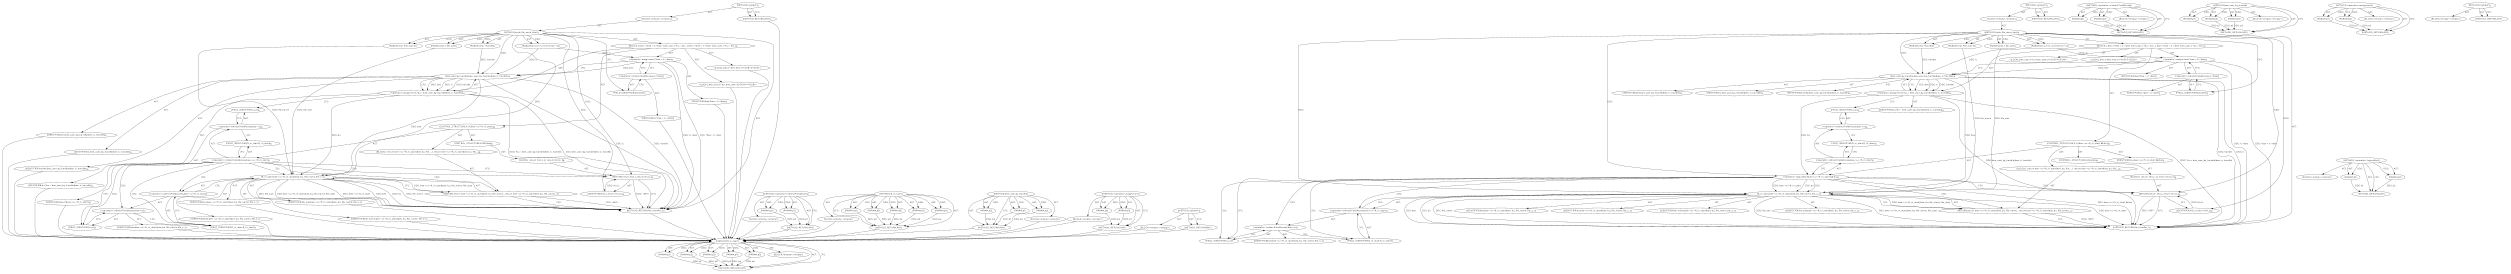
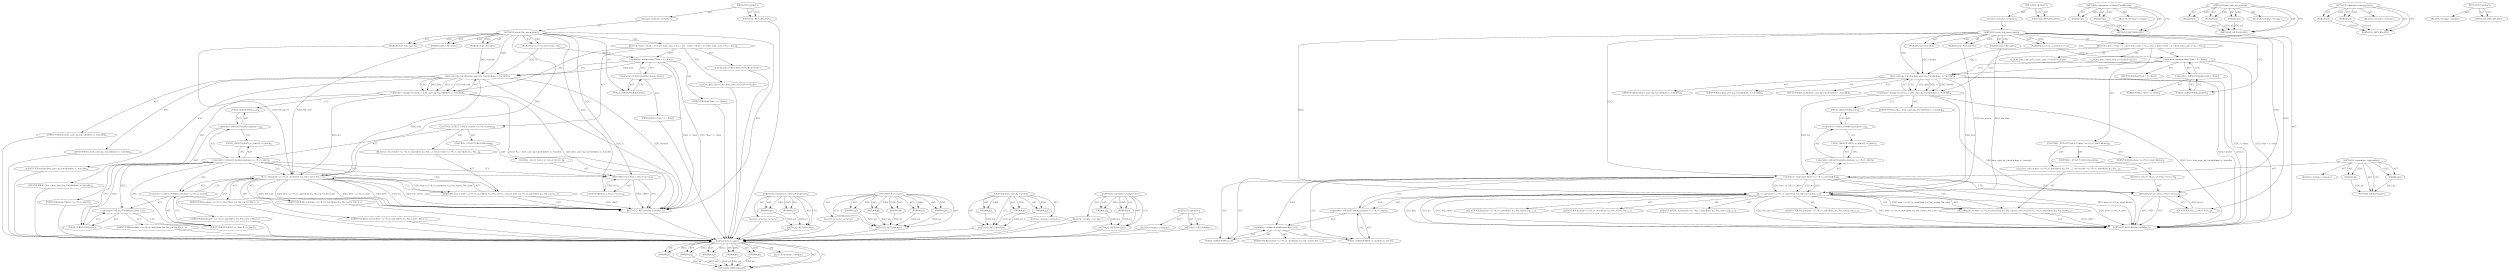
(1945, 160) -> (2095, 173)
